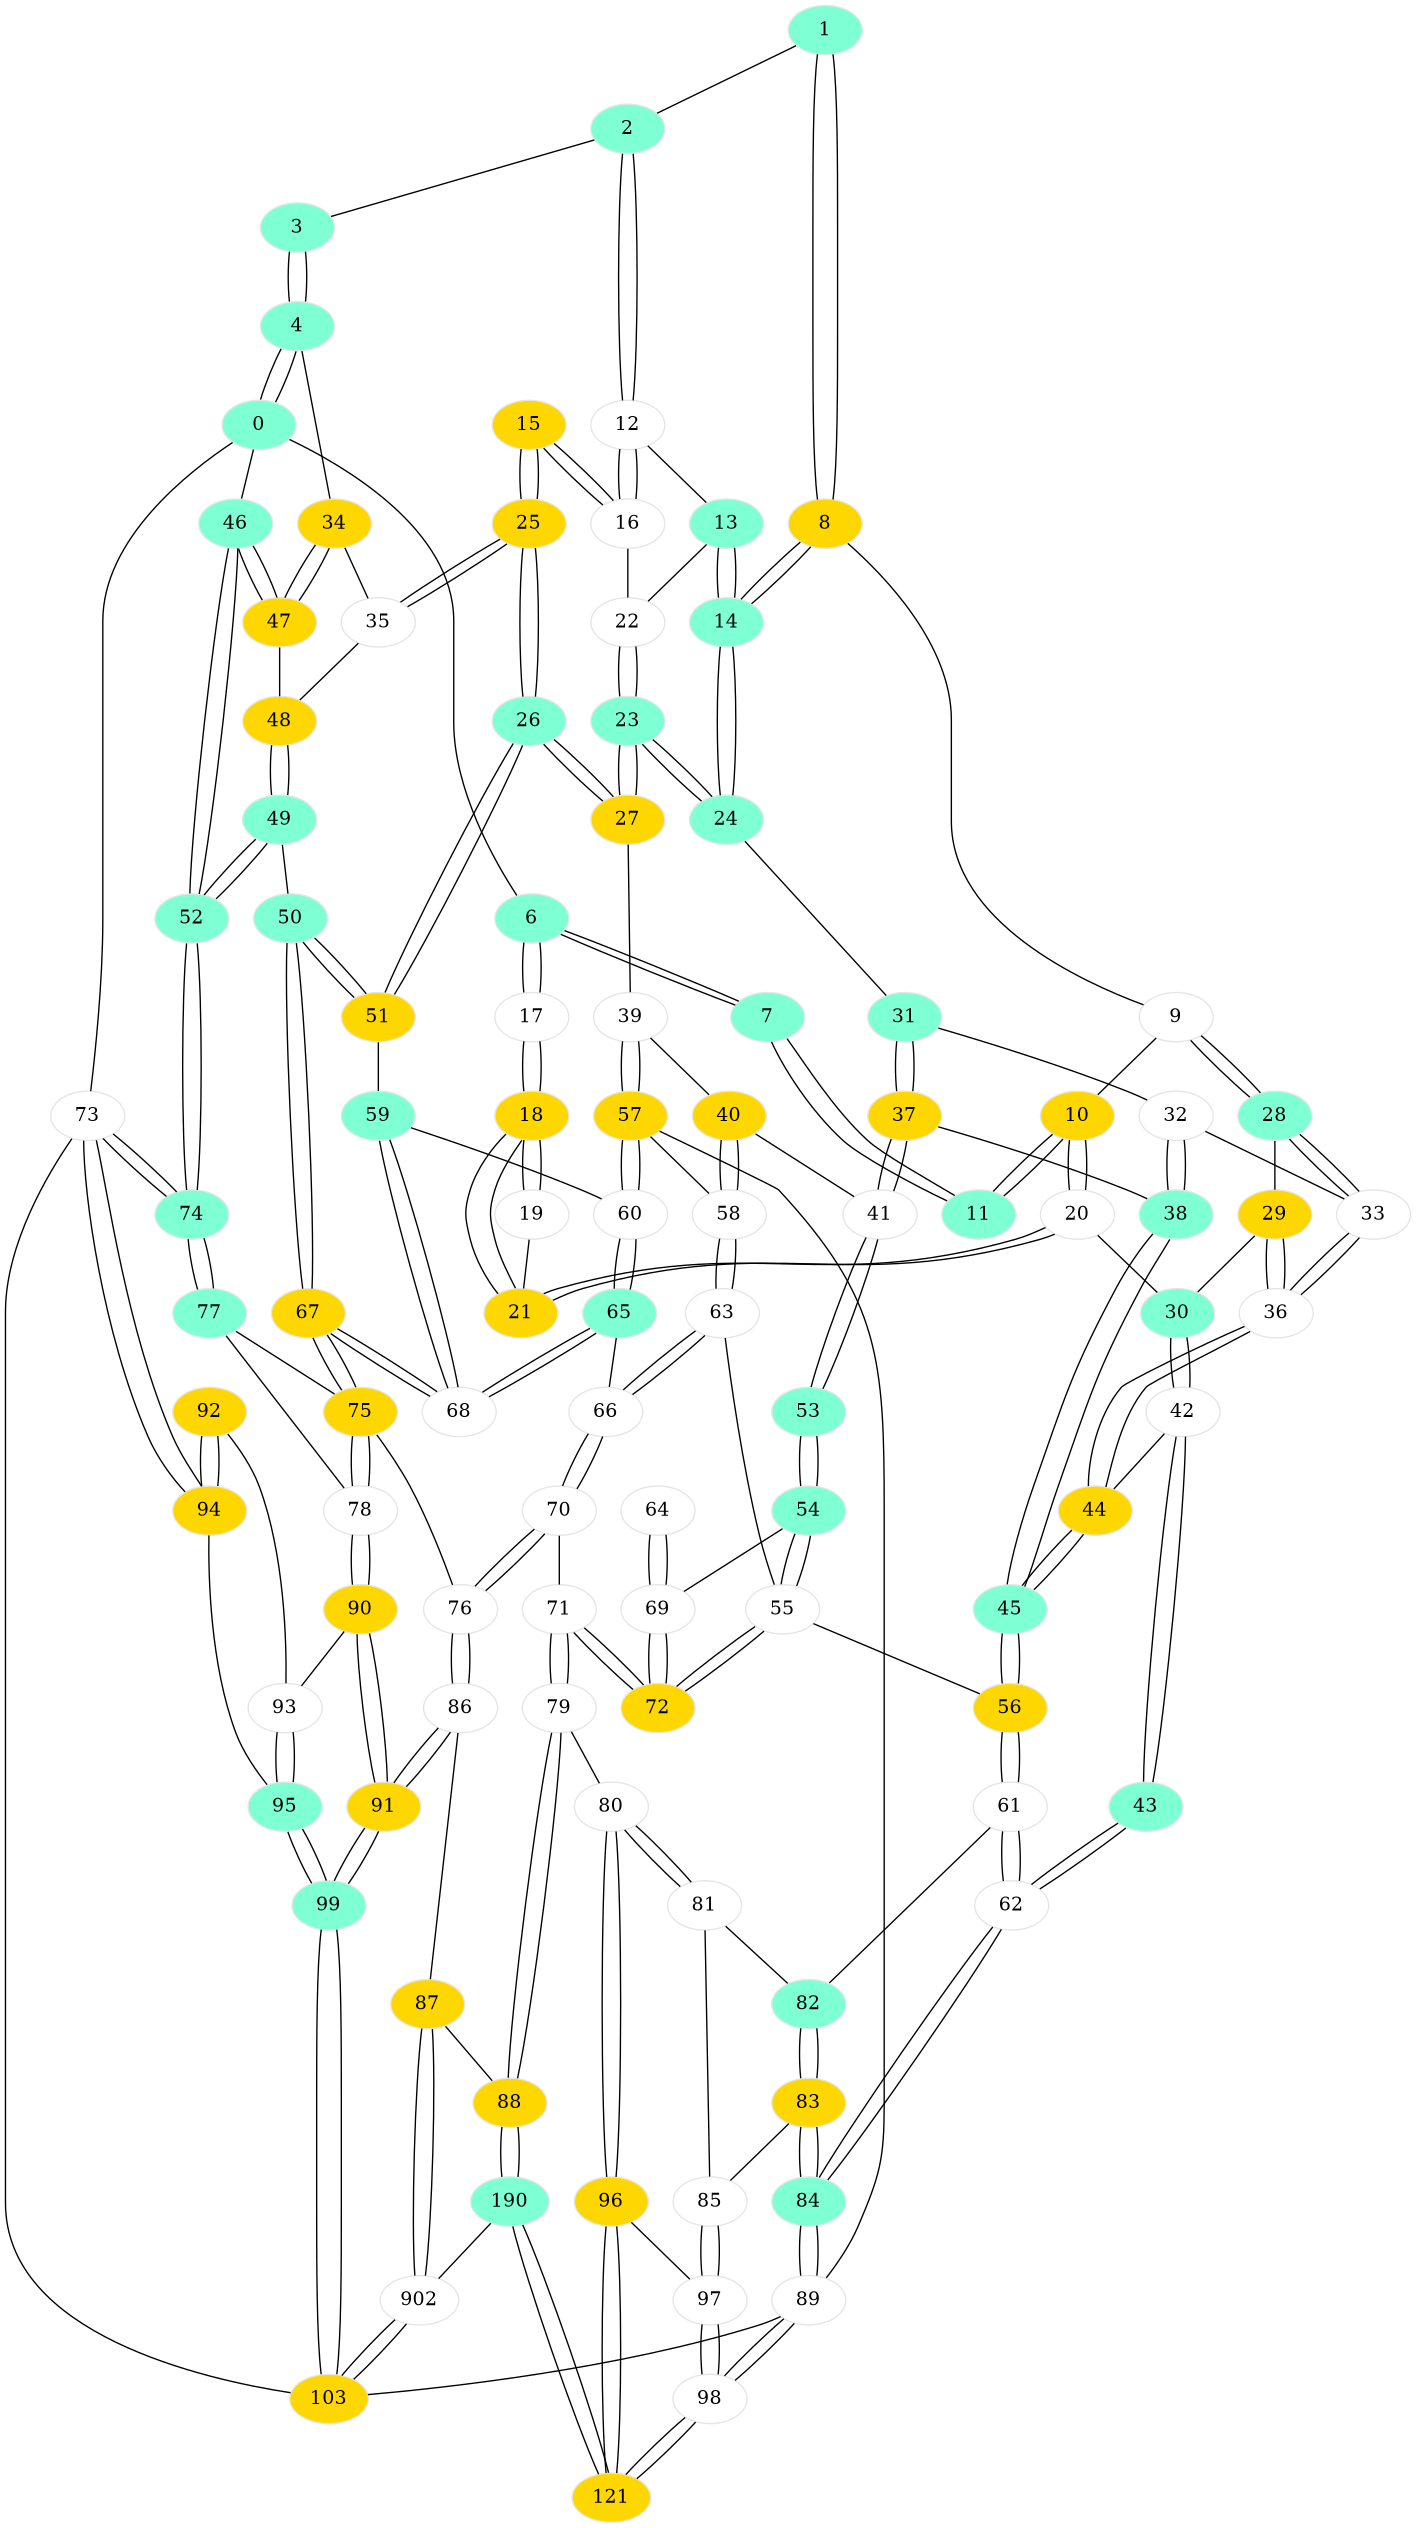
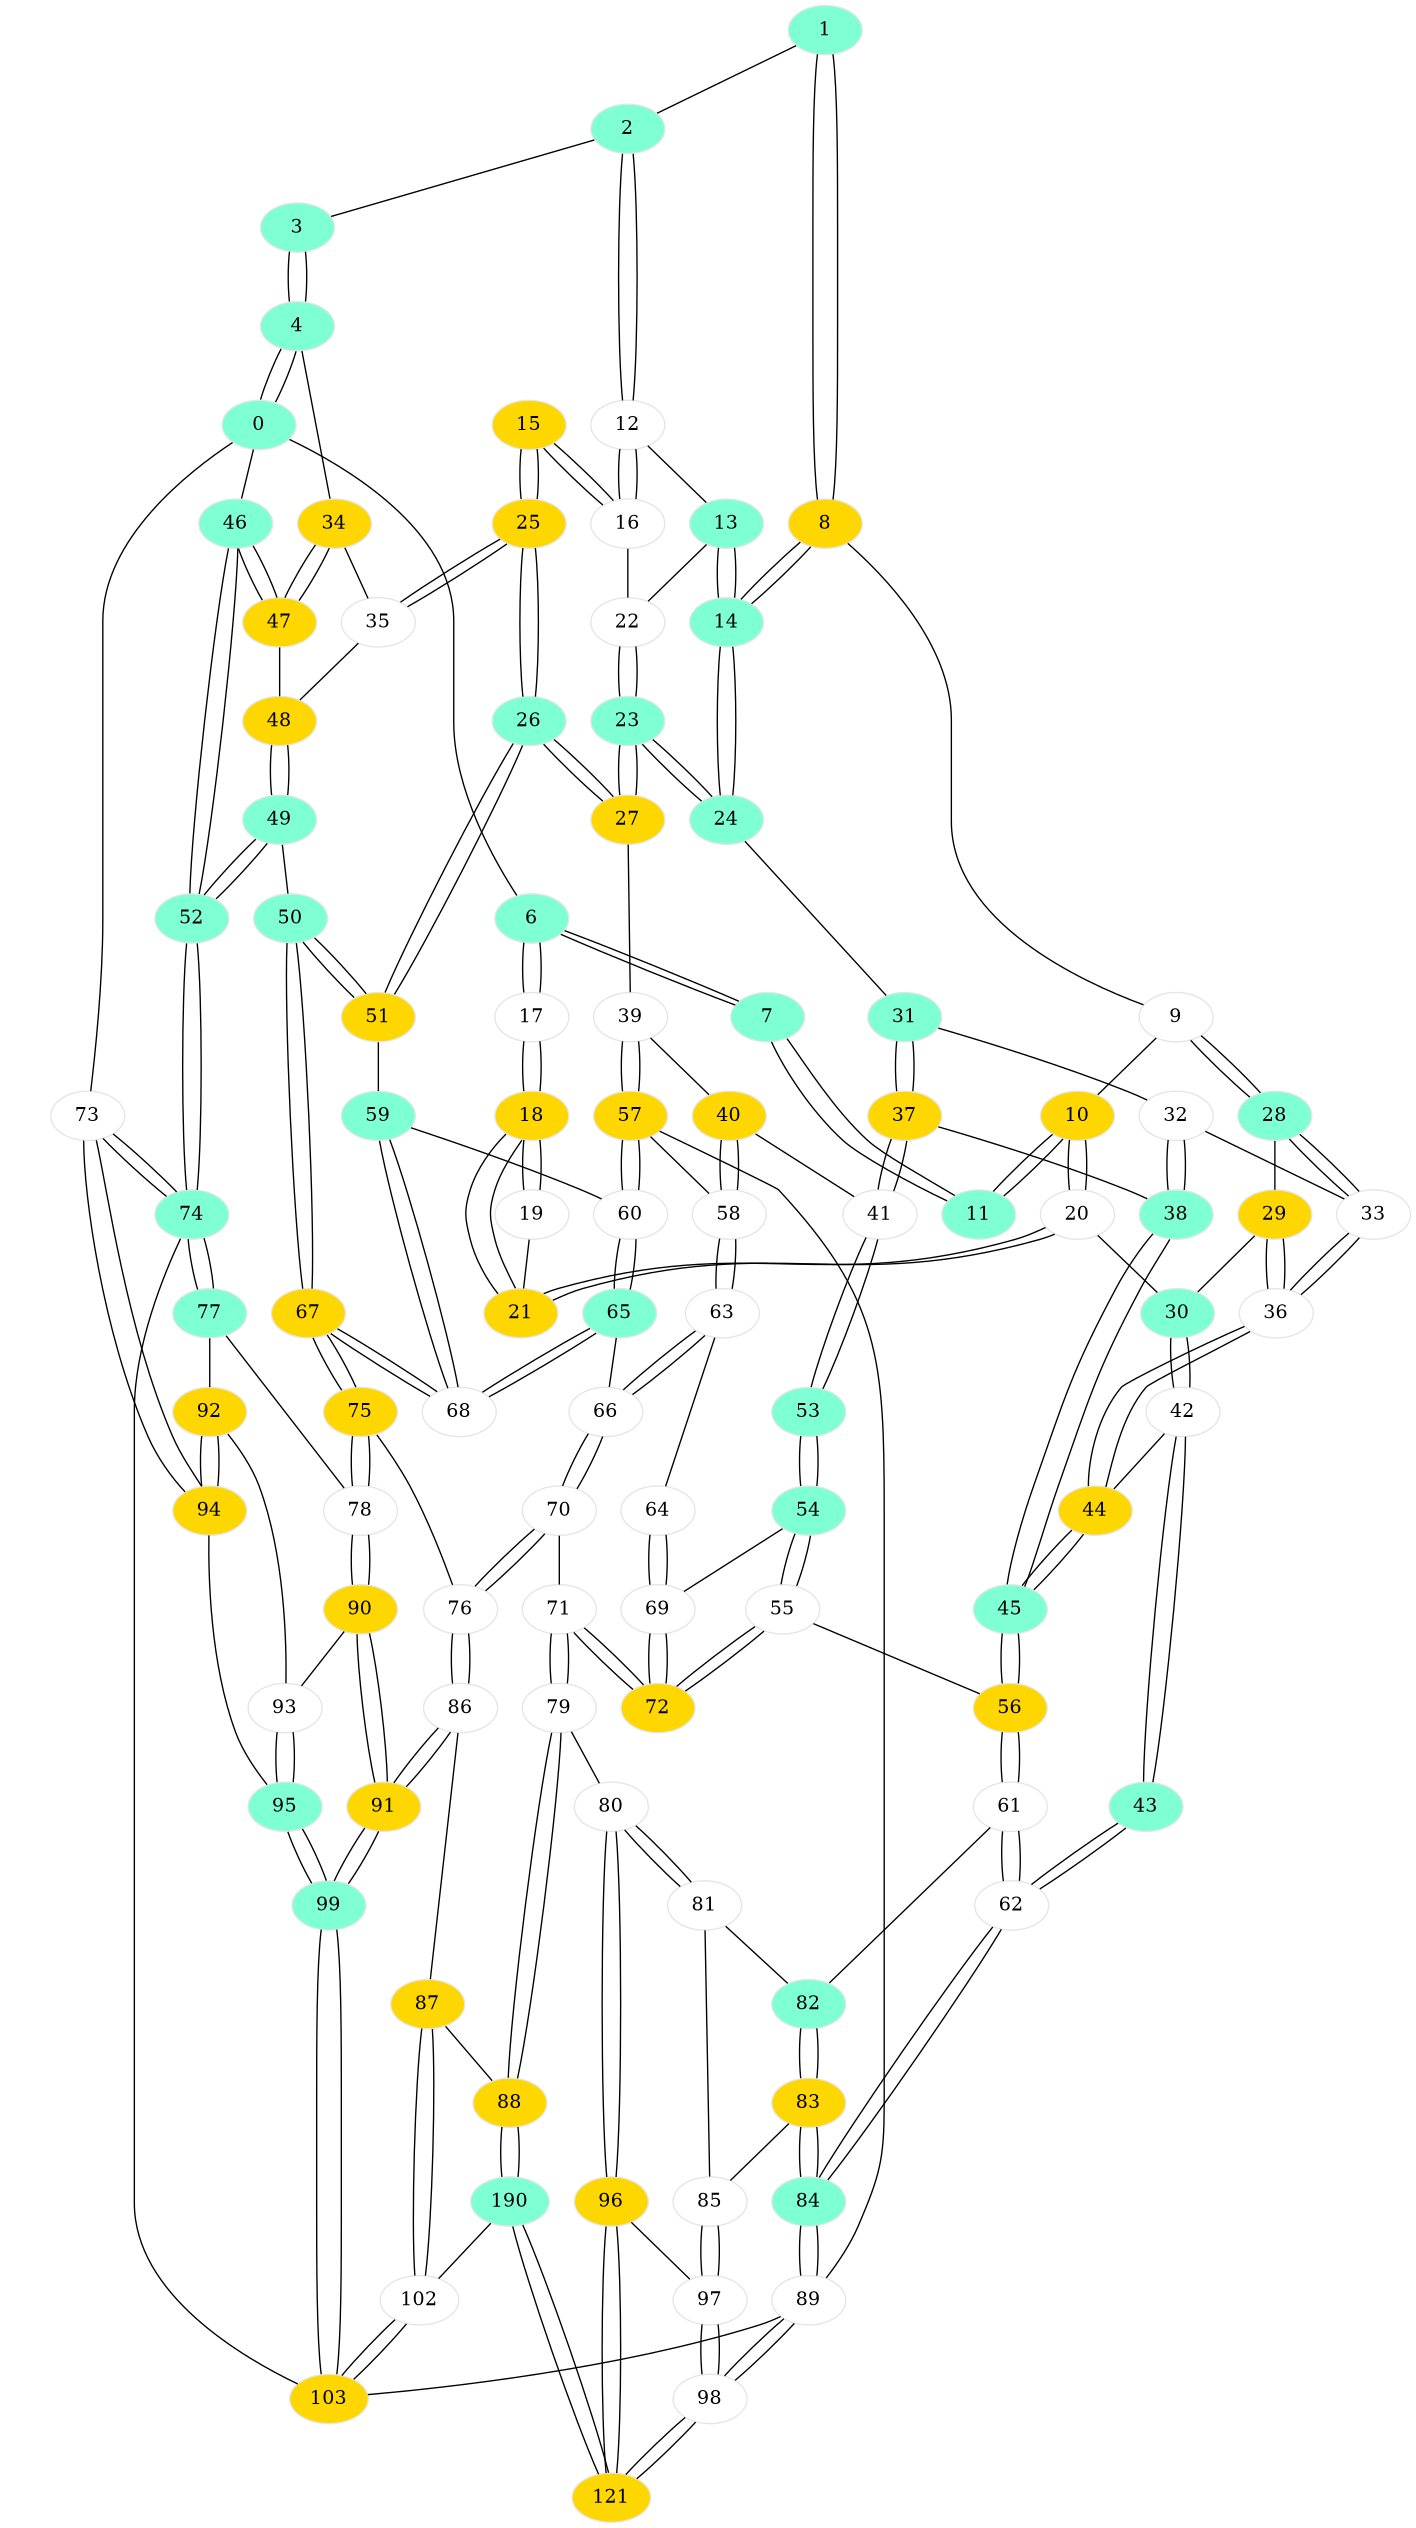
(285, 1363) -> (210, 1363)
(744, 1463) -> (690, 1412)
(5, 1848) -> (134, 1845)
(419, 2300) -> (419, 2300)
